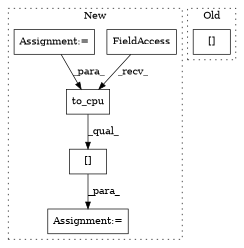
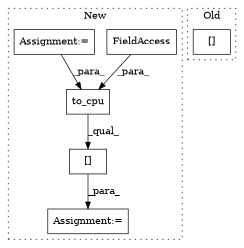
(133, 72) -> (133, 72)
